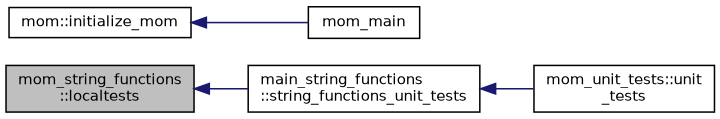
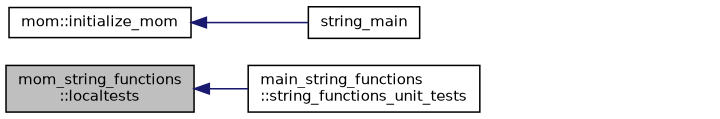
(364, 23) -> (364, 23)
(624, 89) -> none
